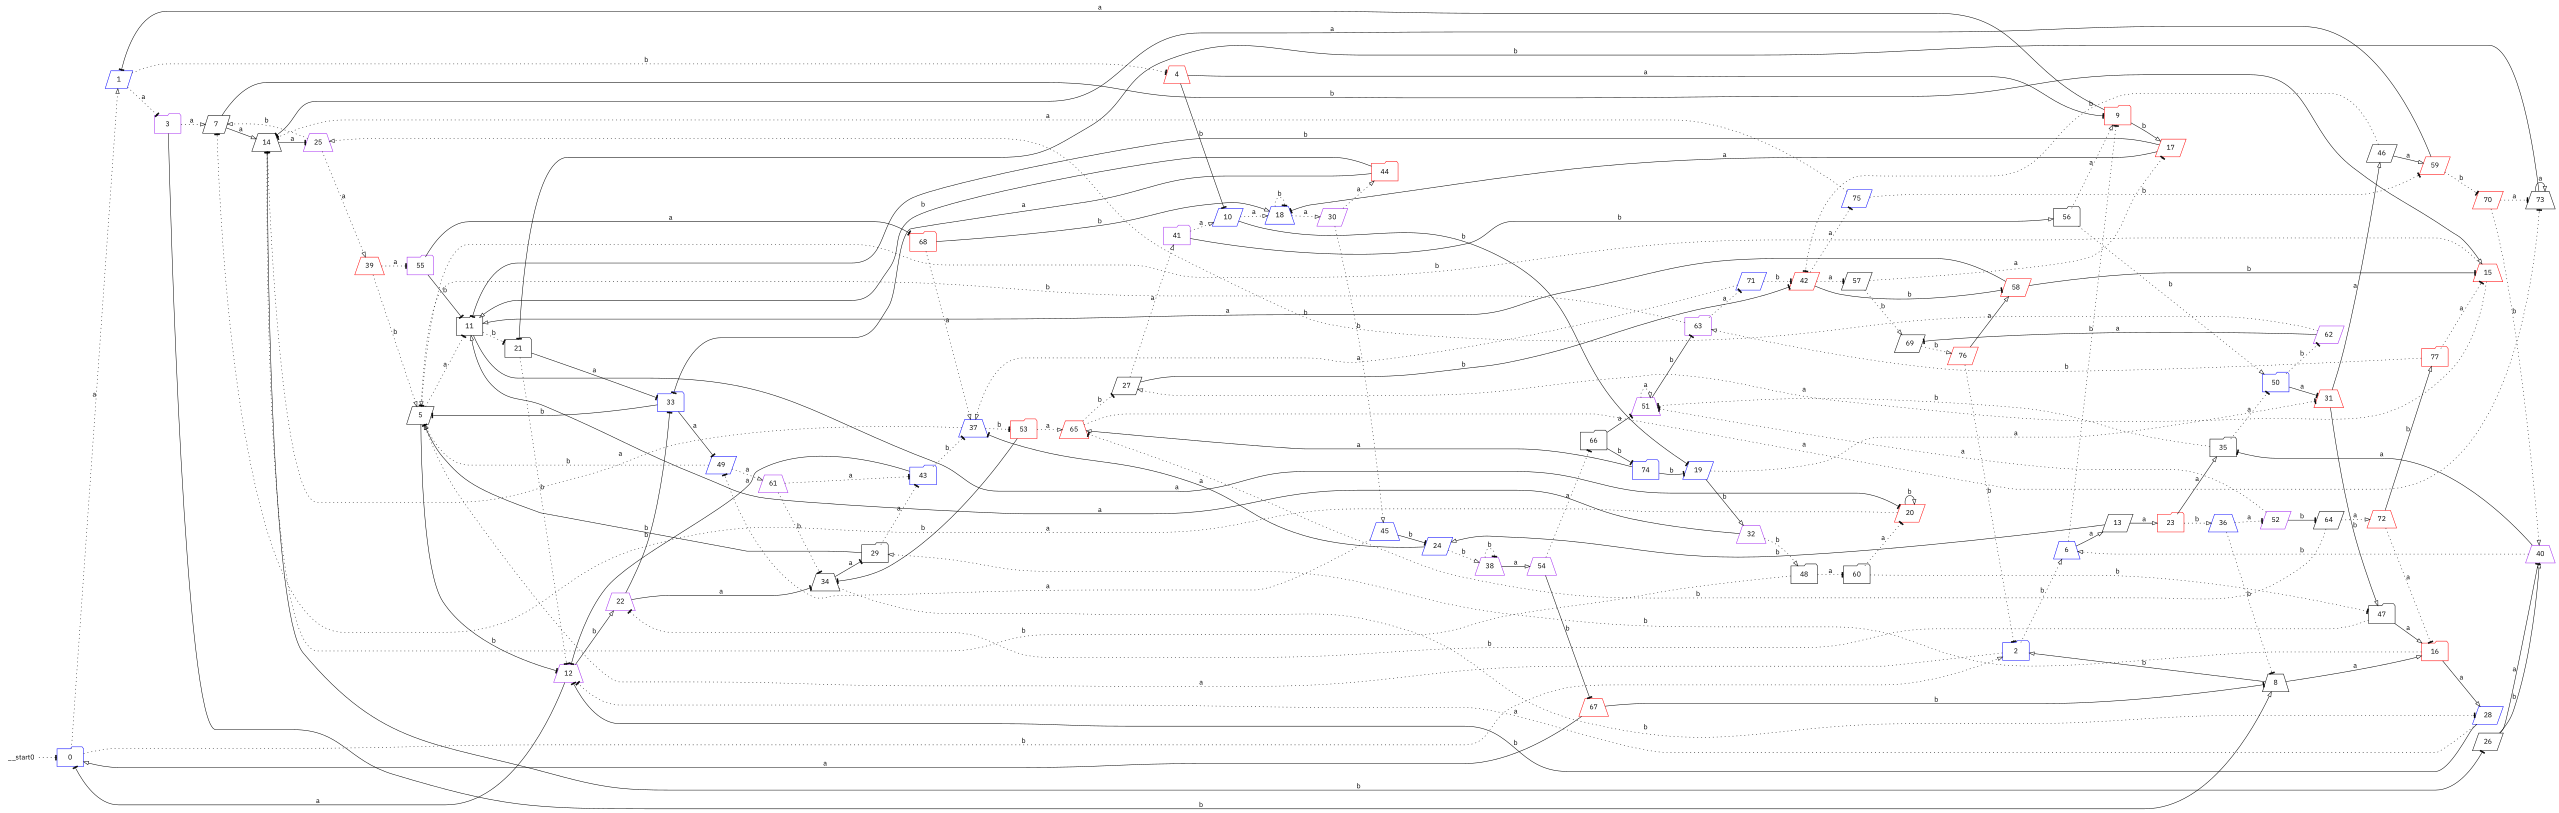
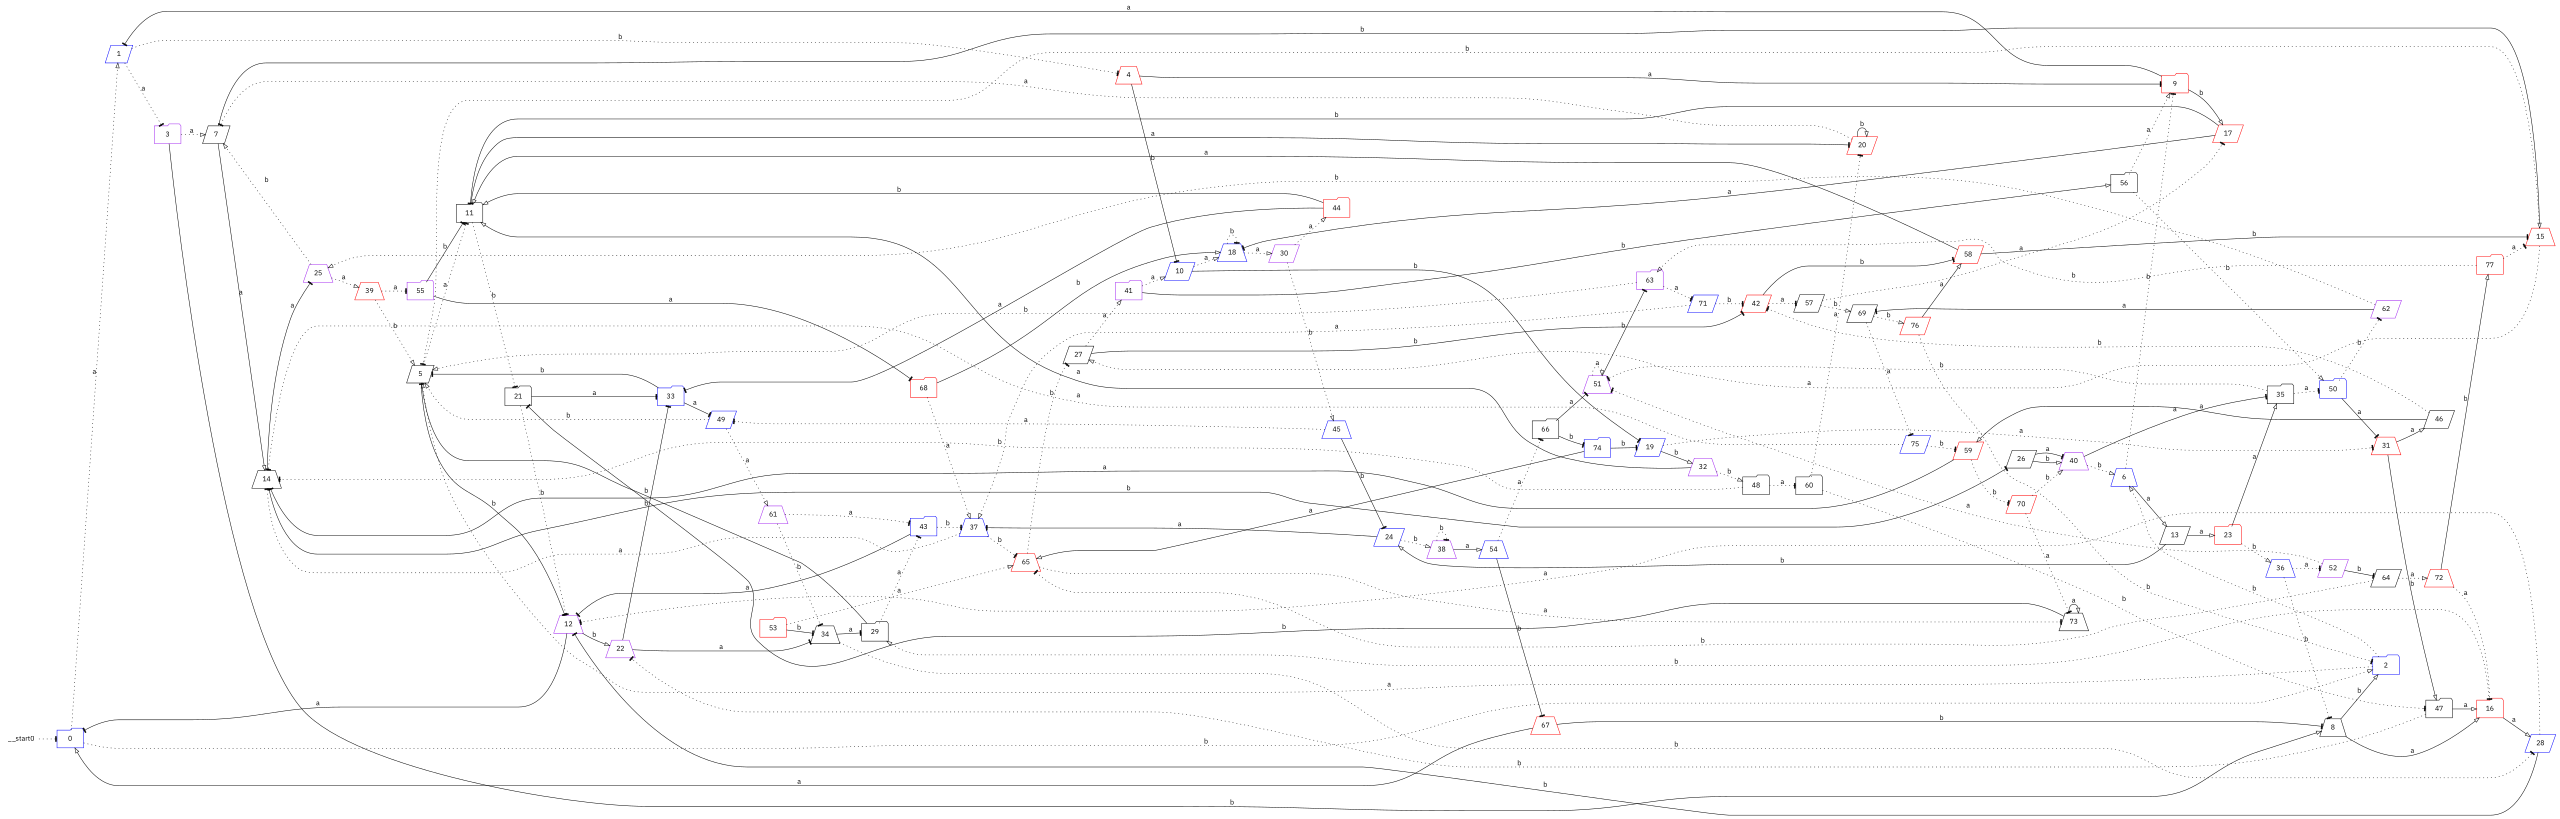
(1828, 244) -> (1888, 378)
(997, 429) -> (1001, 546)
(1542, 566) -> (1494, 550)
